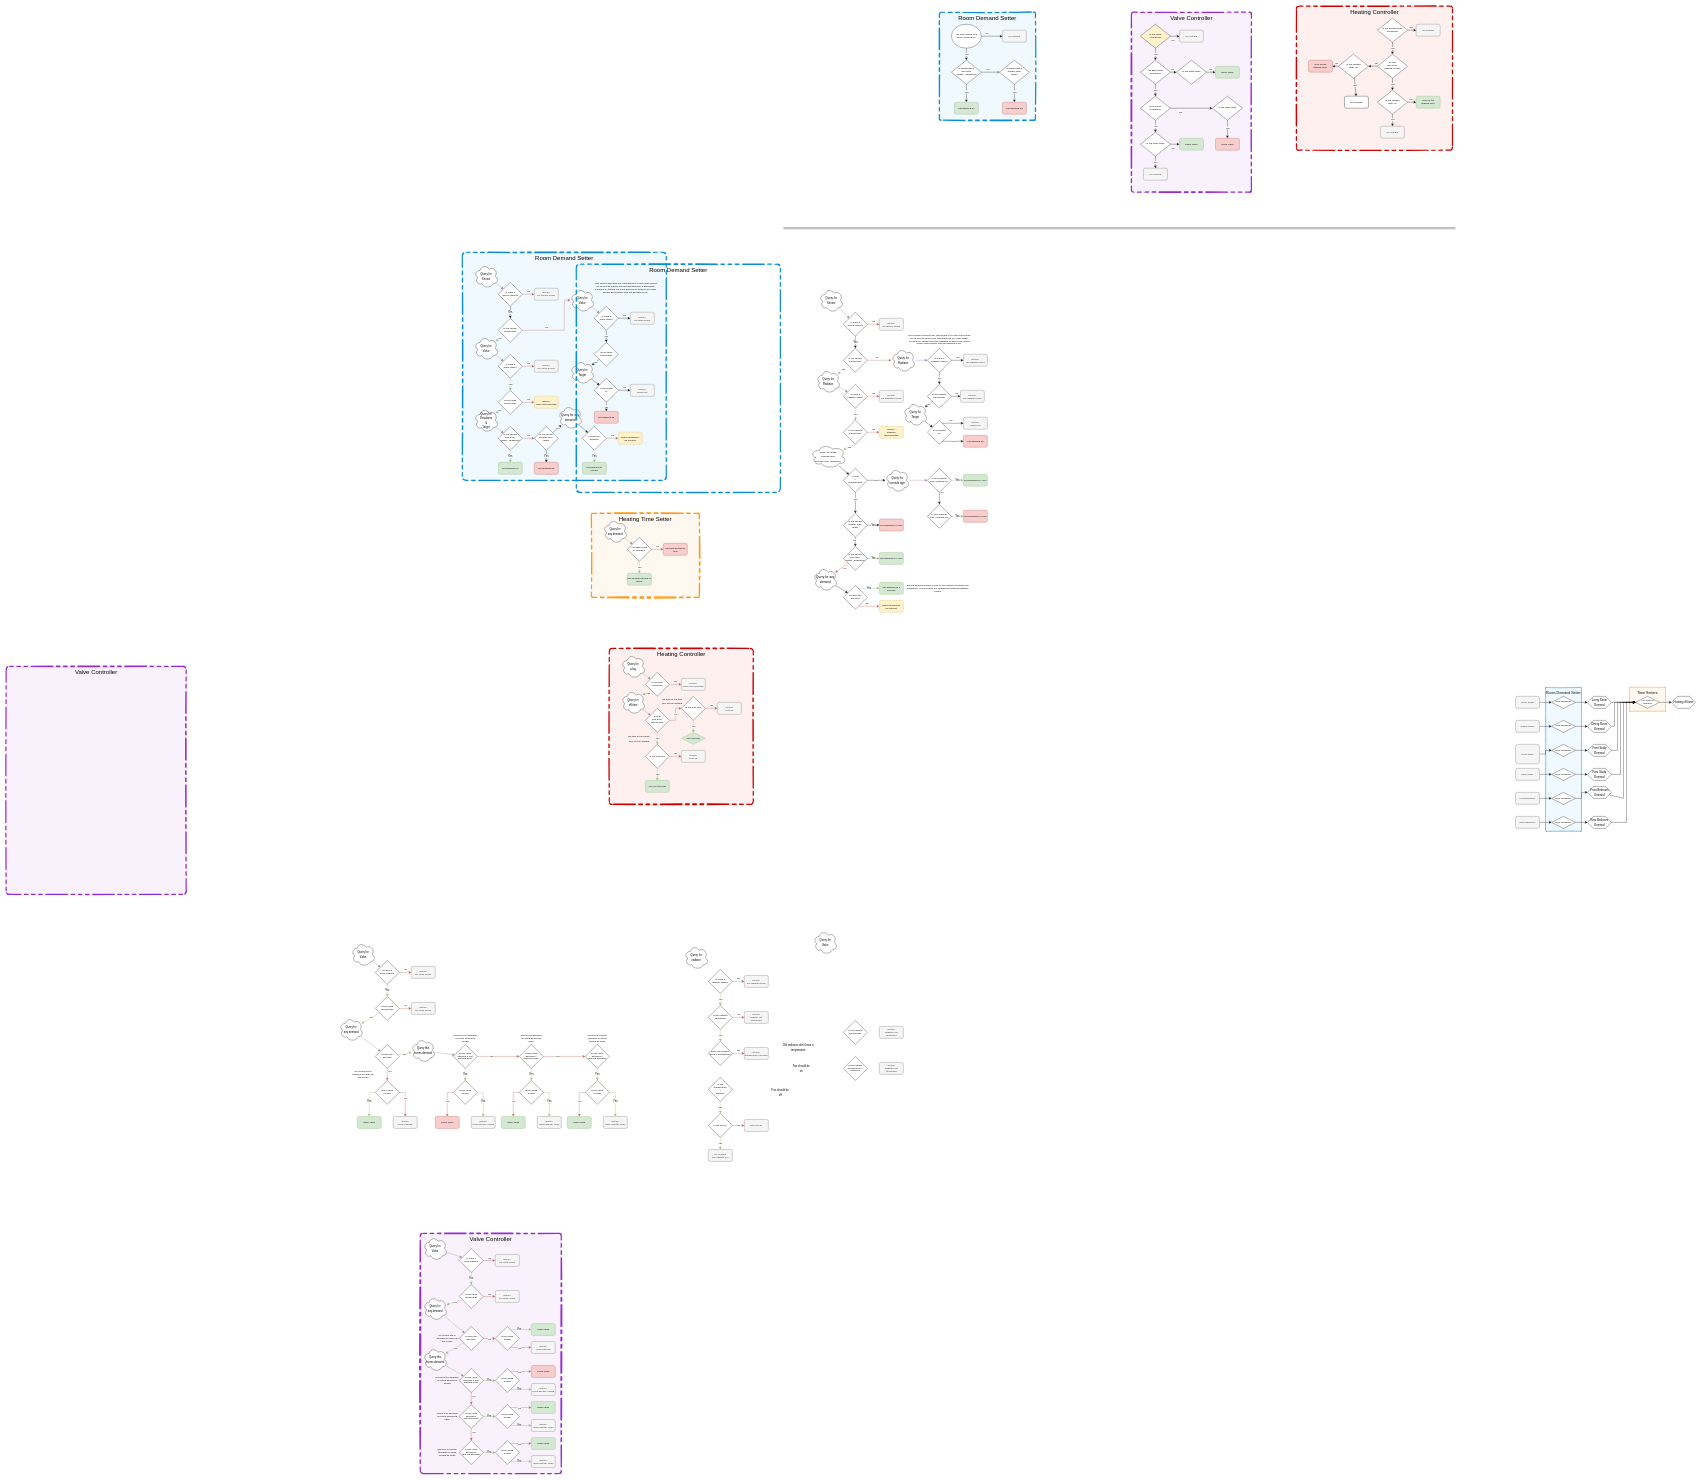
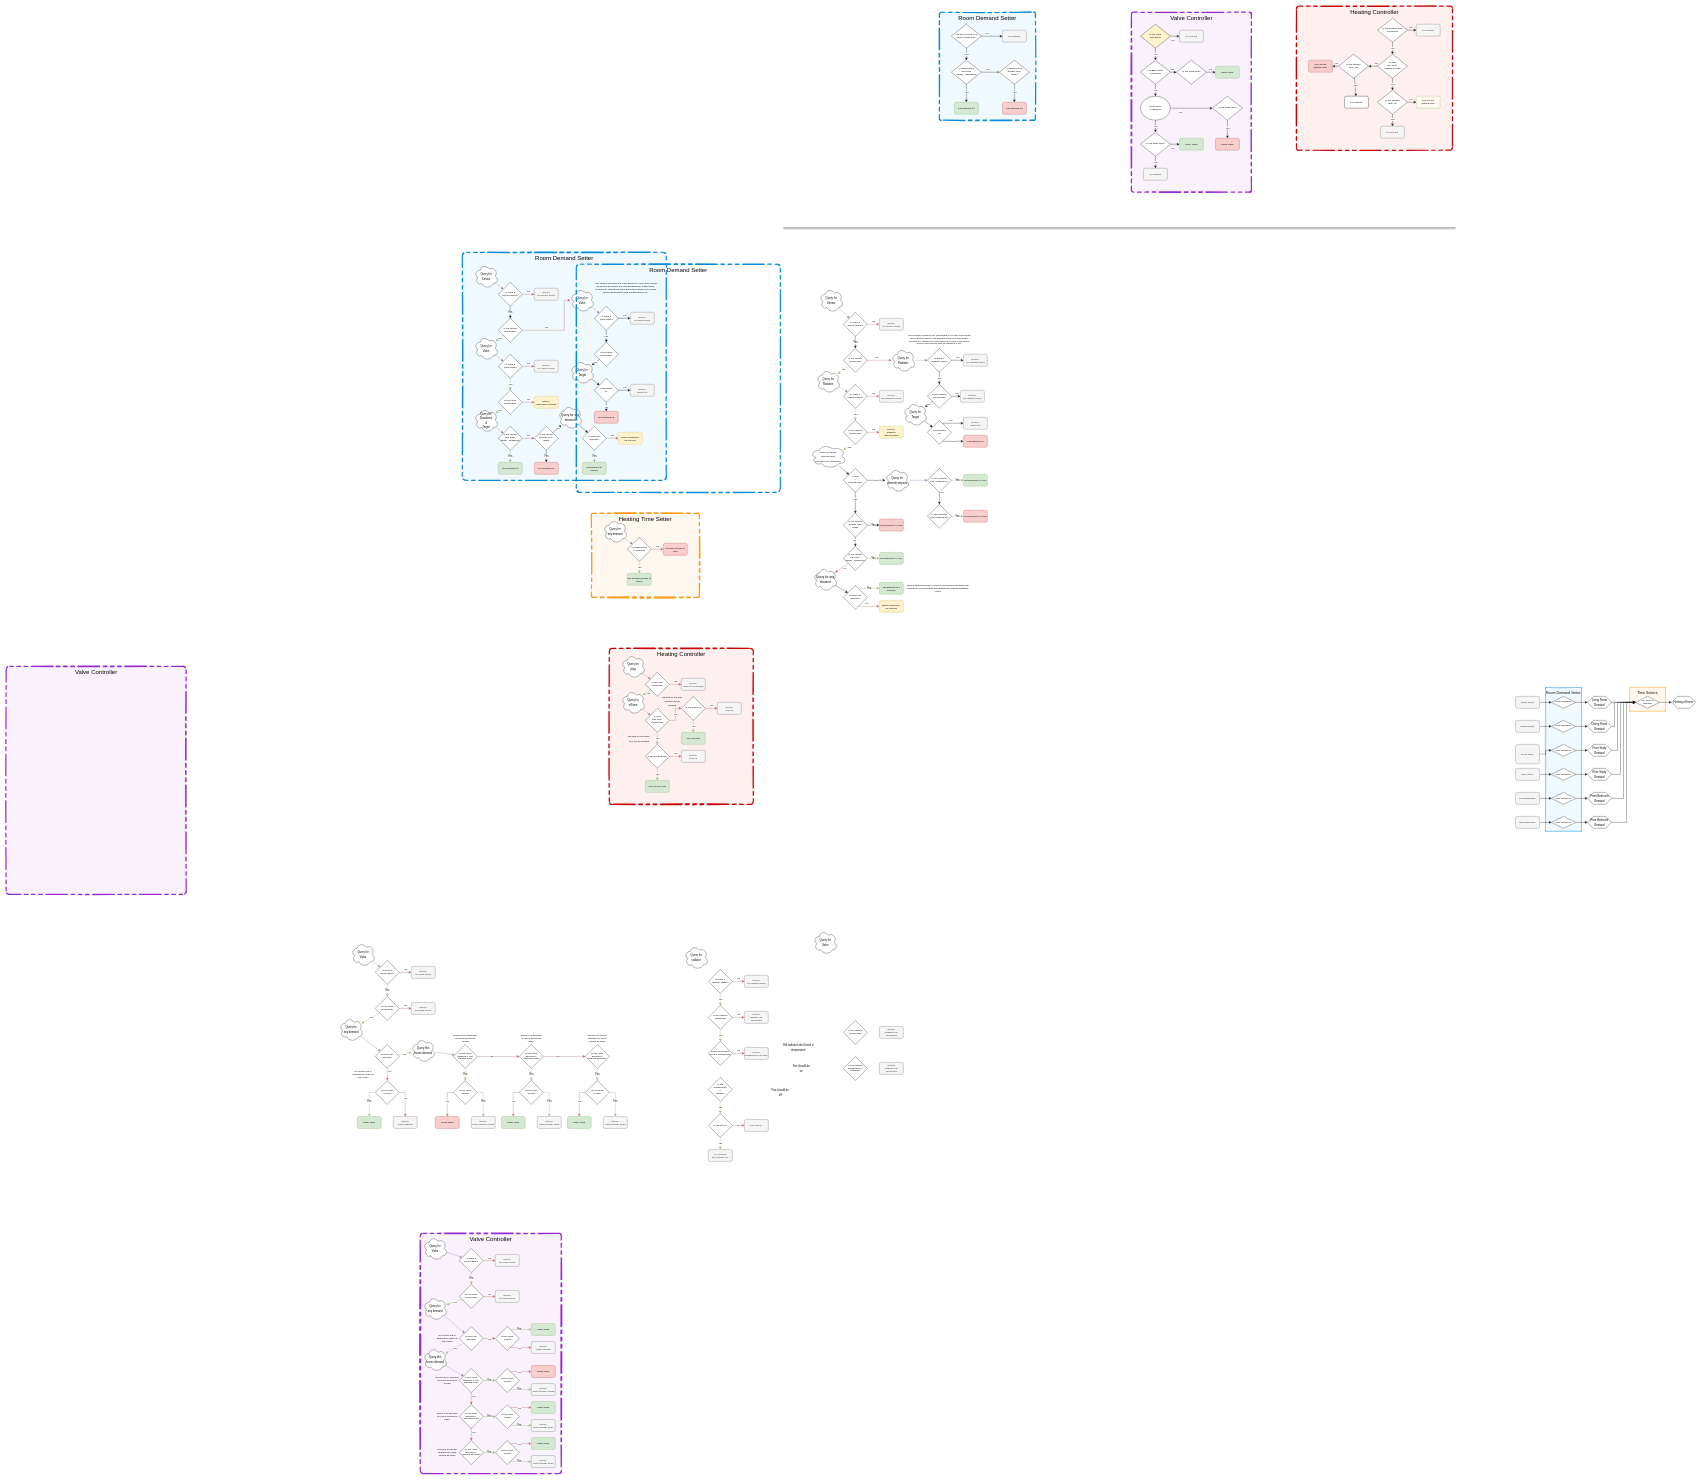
(966, 36) -> (966, 36)
(1428, 102) -> (1428, 102)
(1155, 108) -> (1155, 108)
(897, 480) -> (897, 480)
(672, 701) -> (672, 701)
(693, 738) -> (693, 738)
(657, 756) -> (657, 756)
(1599, 792) -> (1599, 798)
